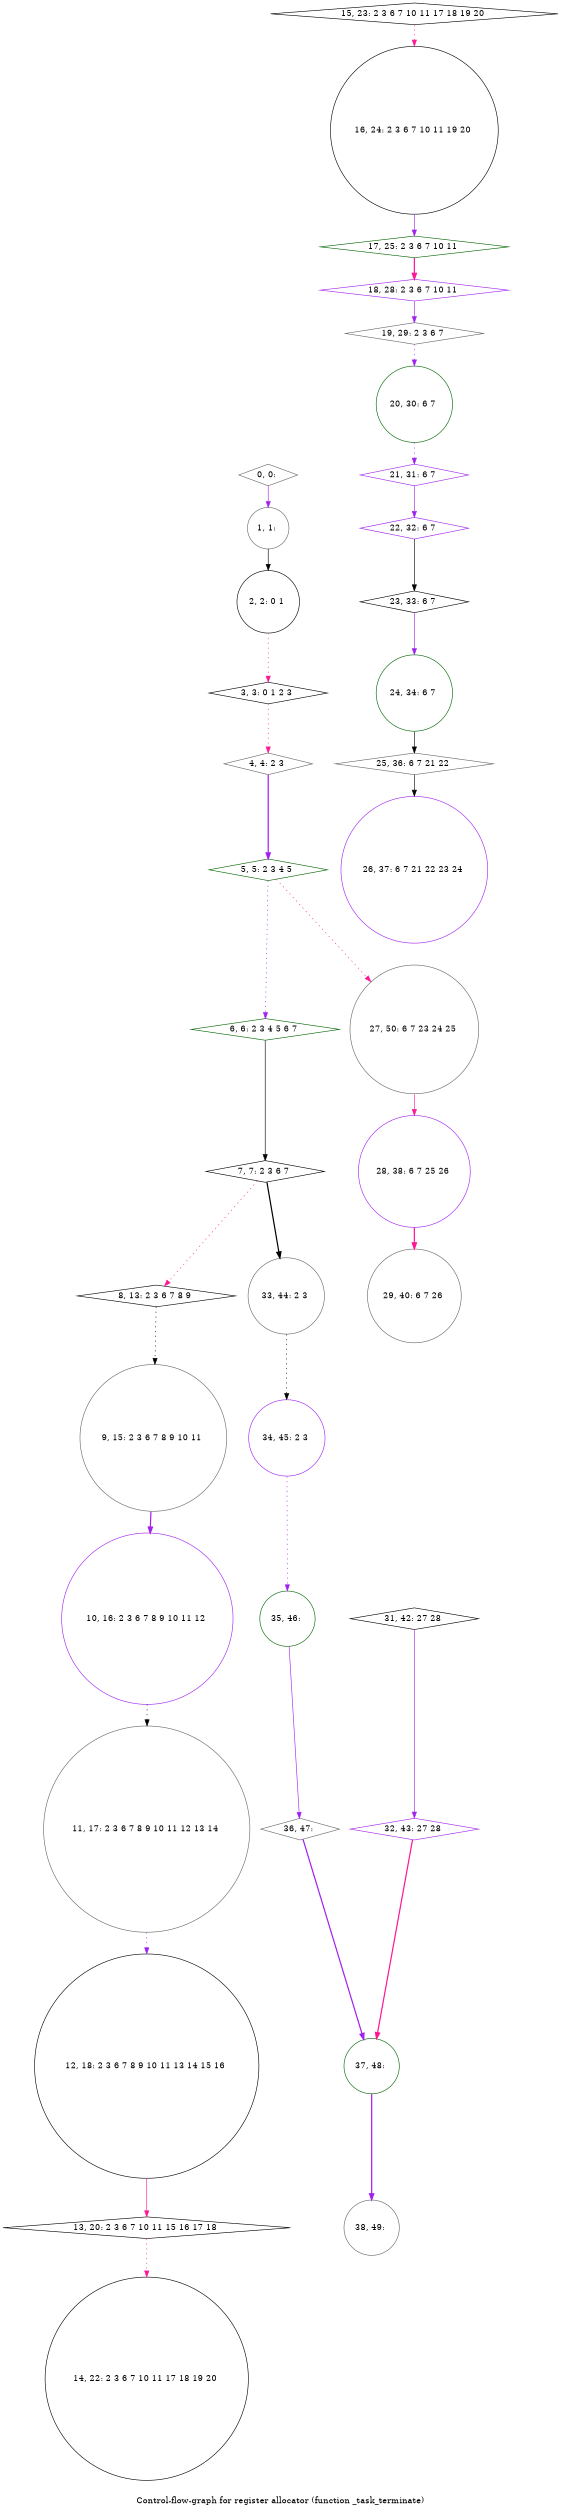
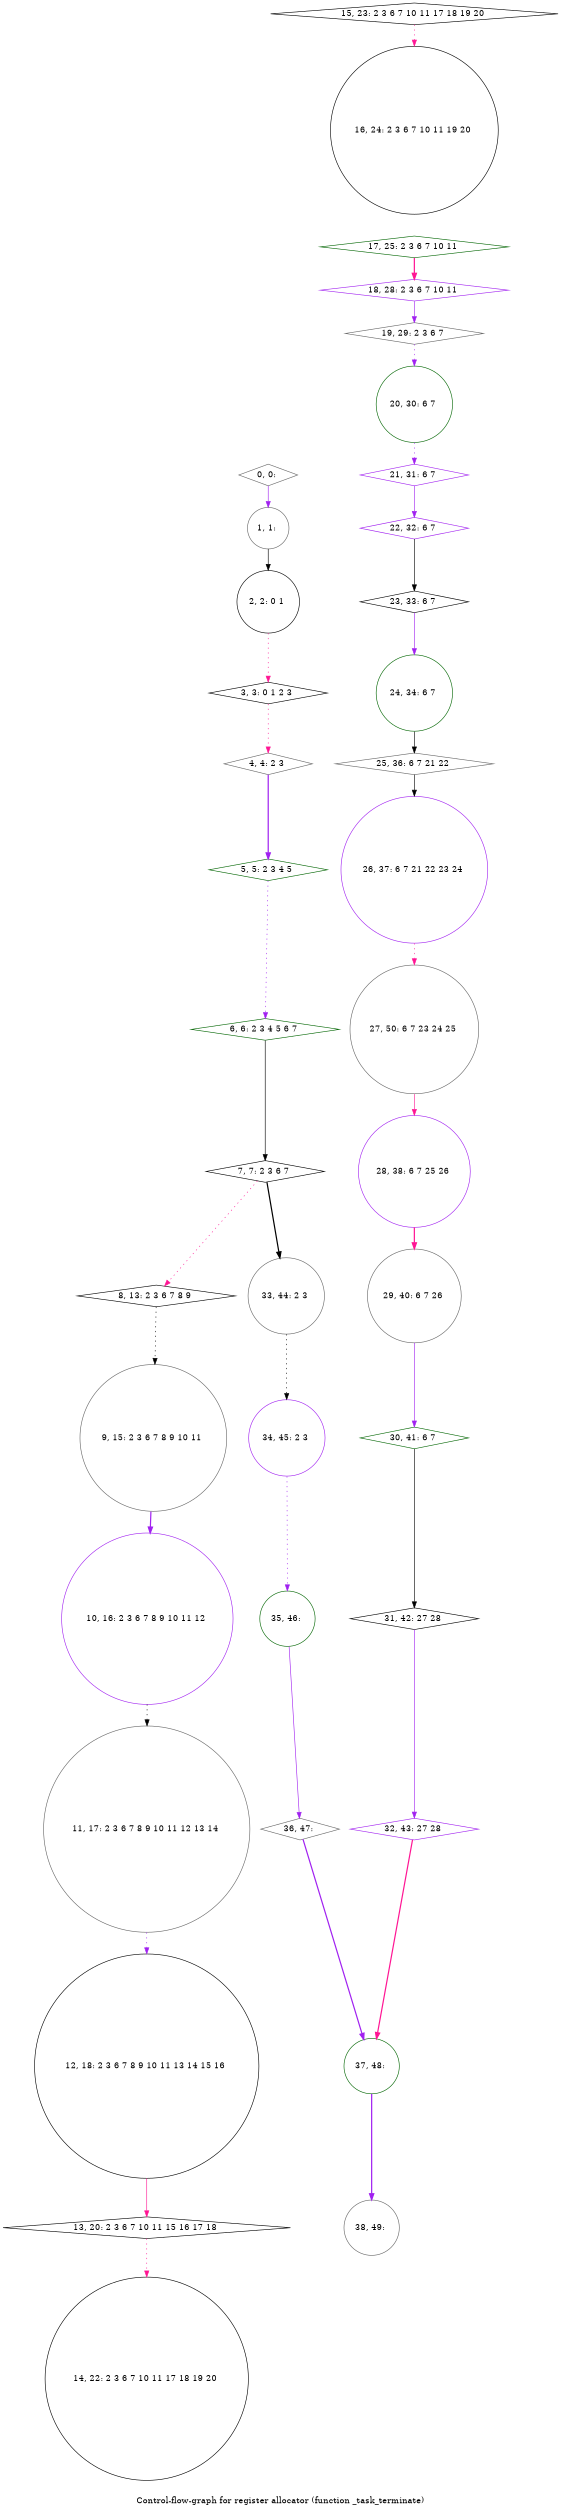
(414, 222) -> none
(322, 928) -> (414, 951)
none -> (414, 1438)
